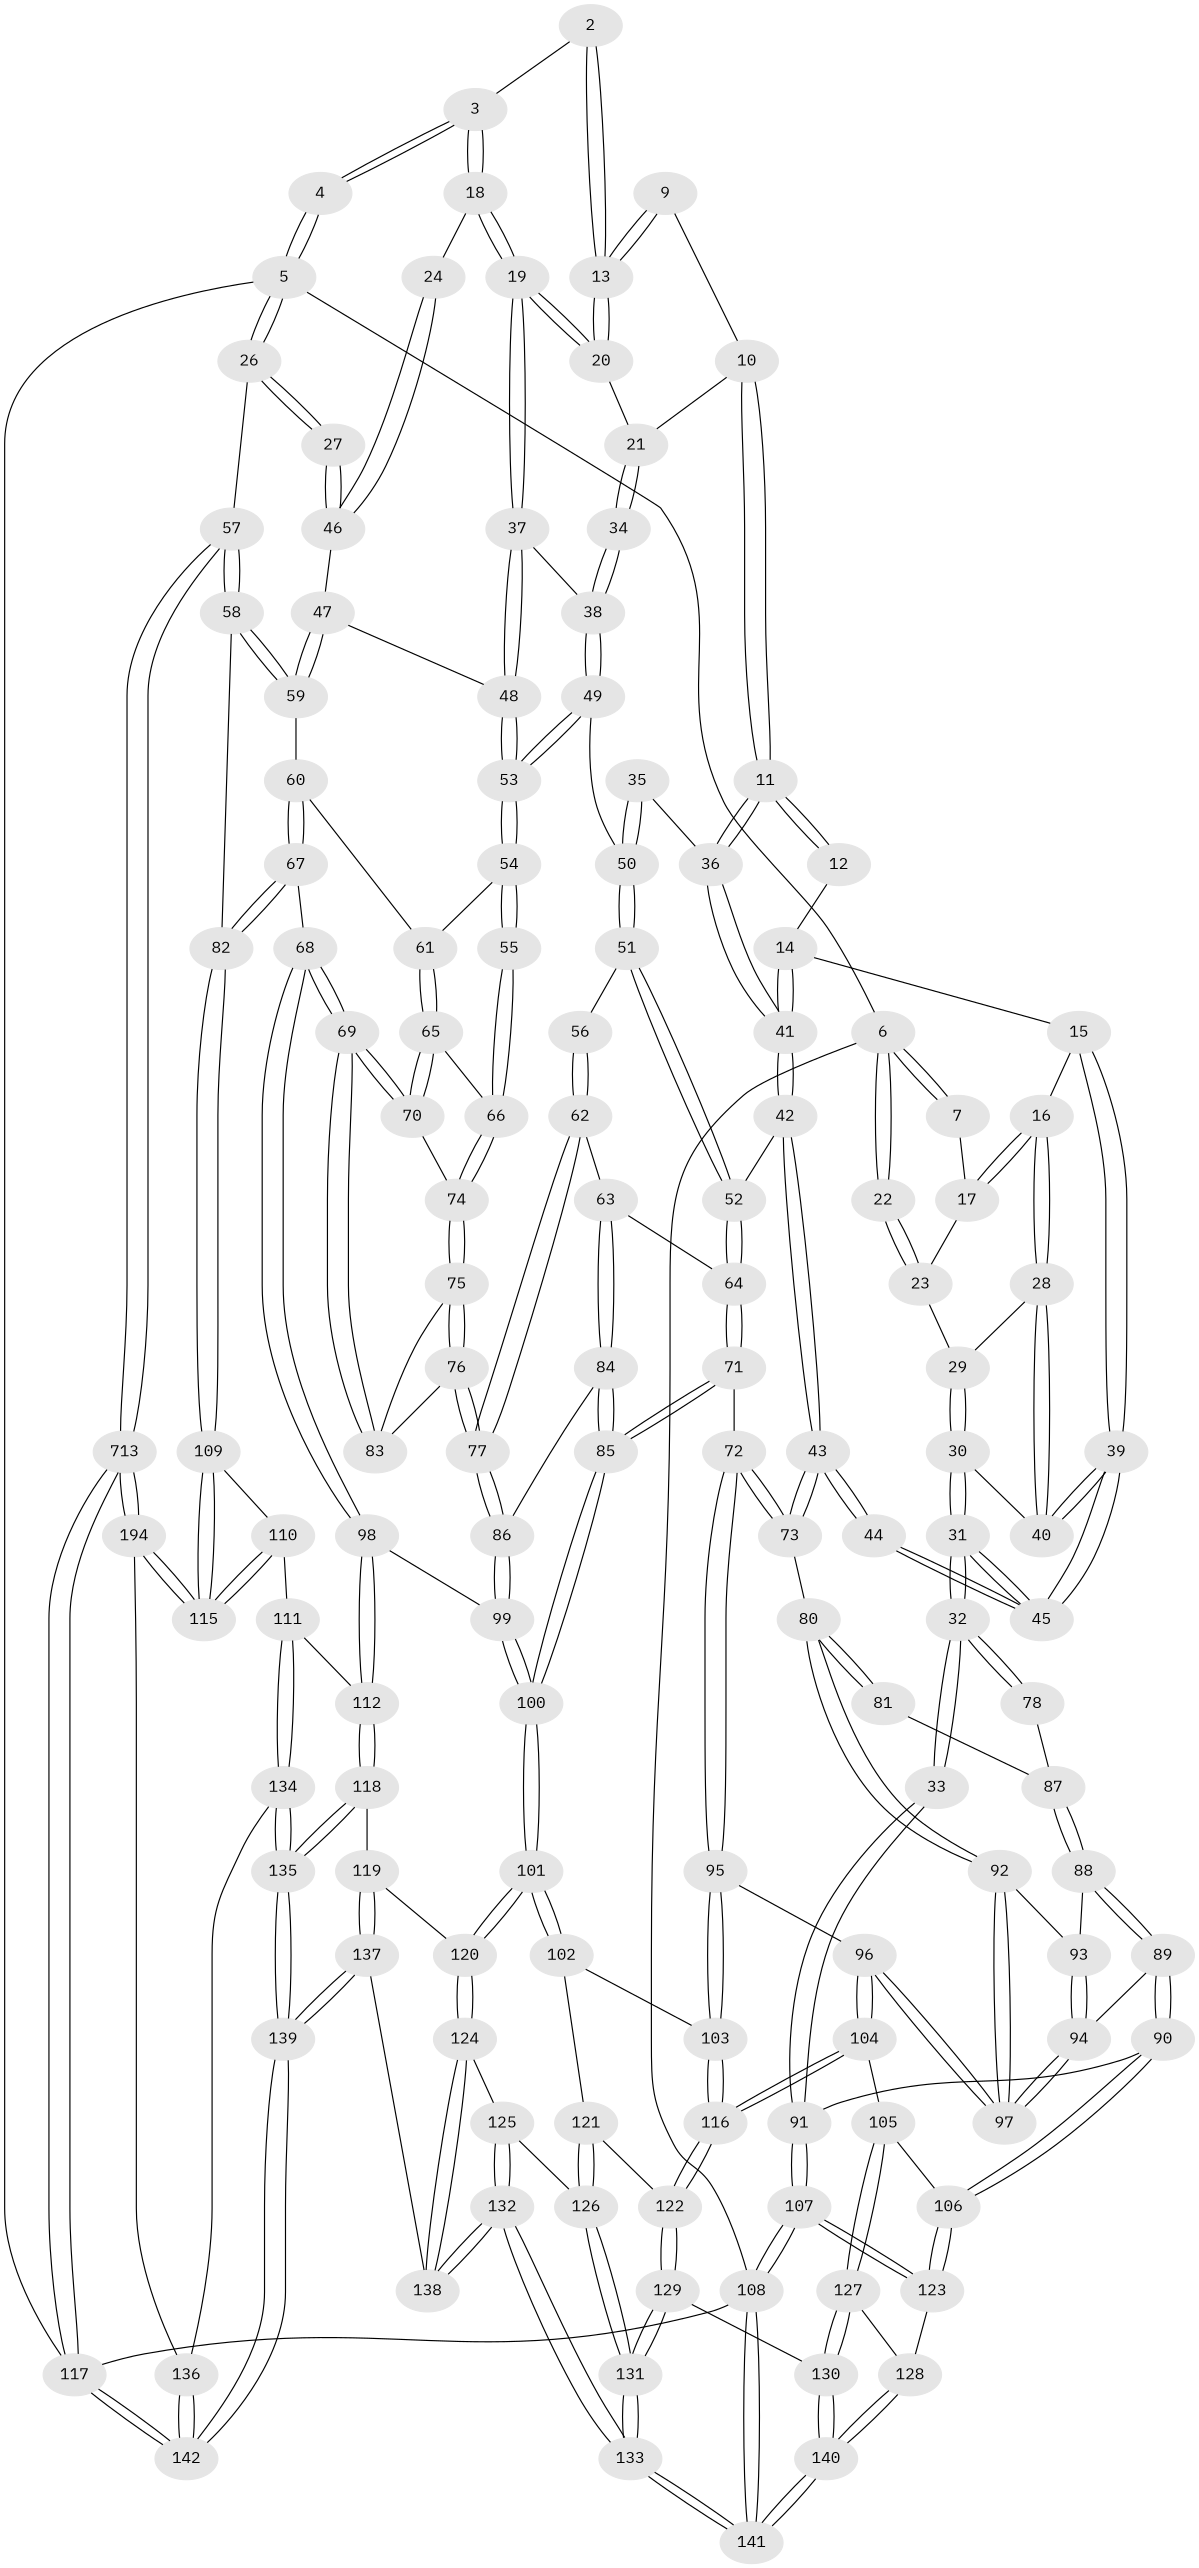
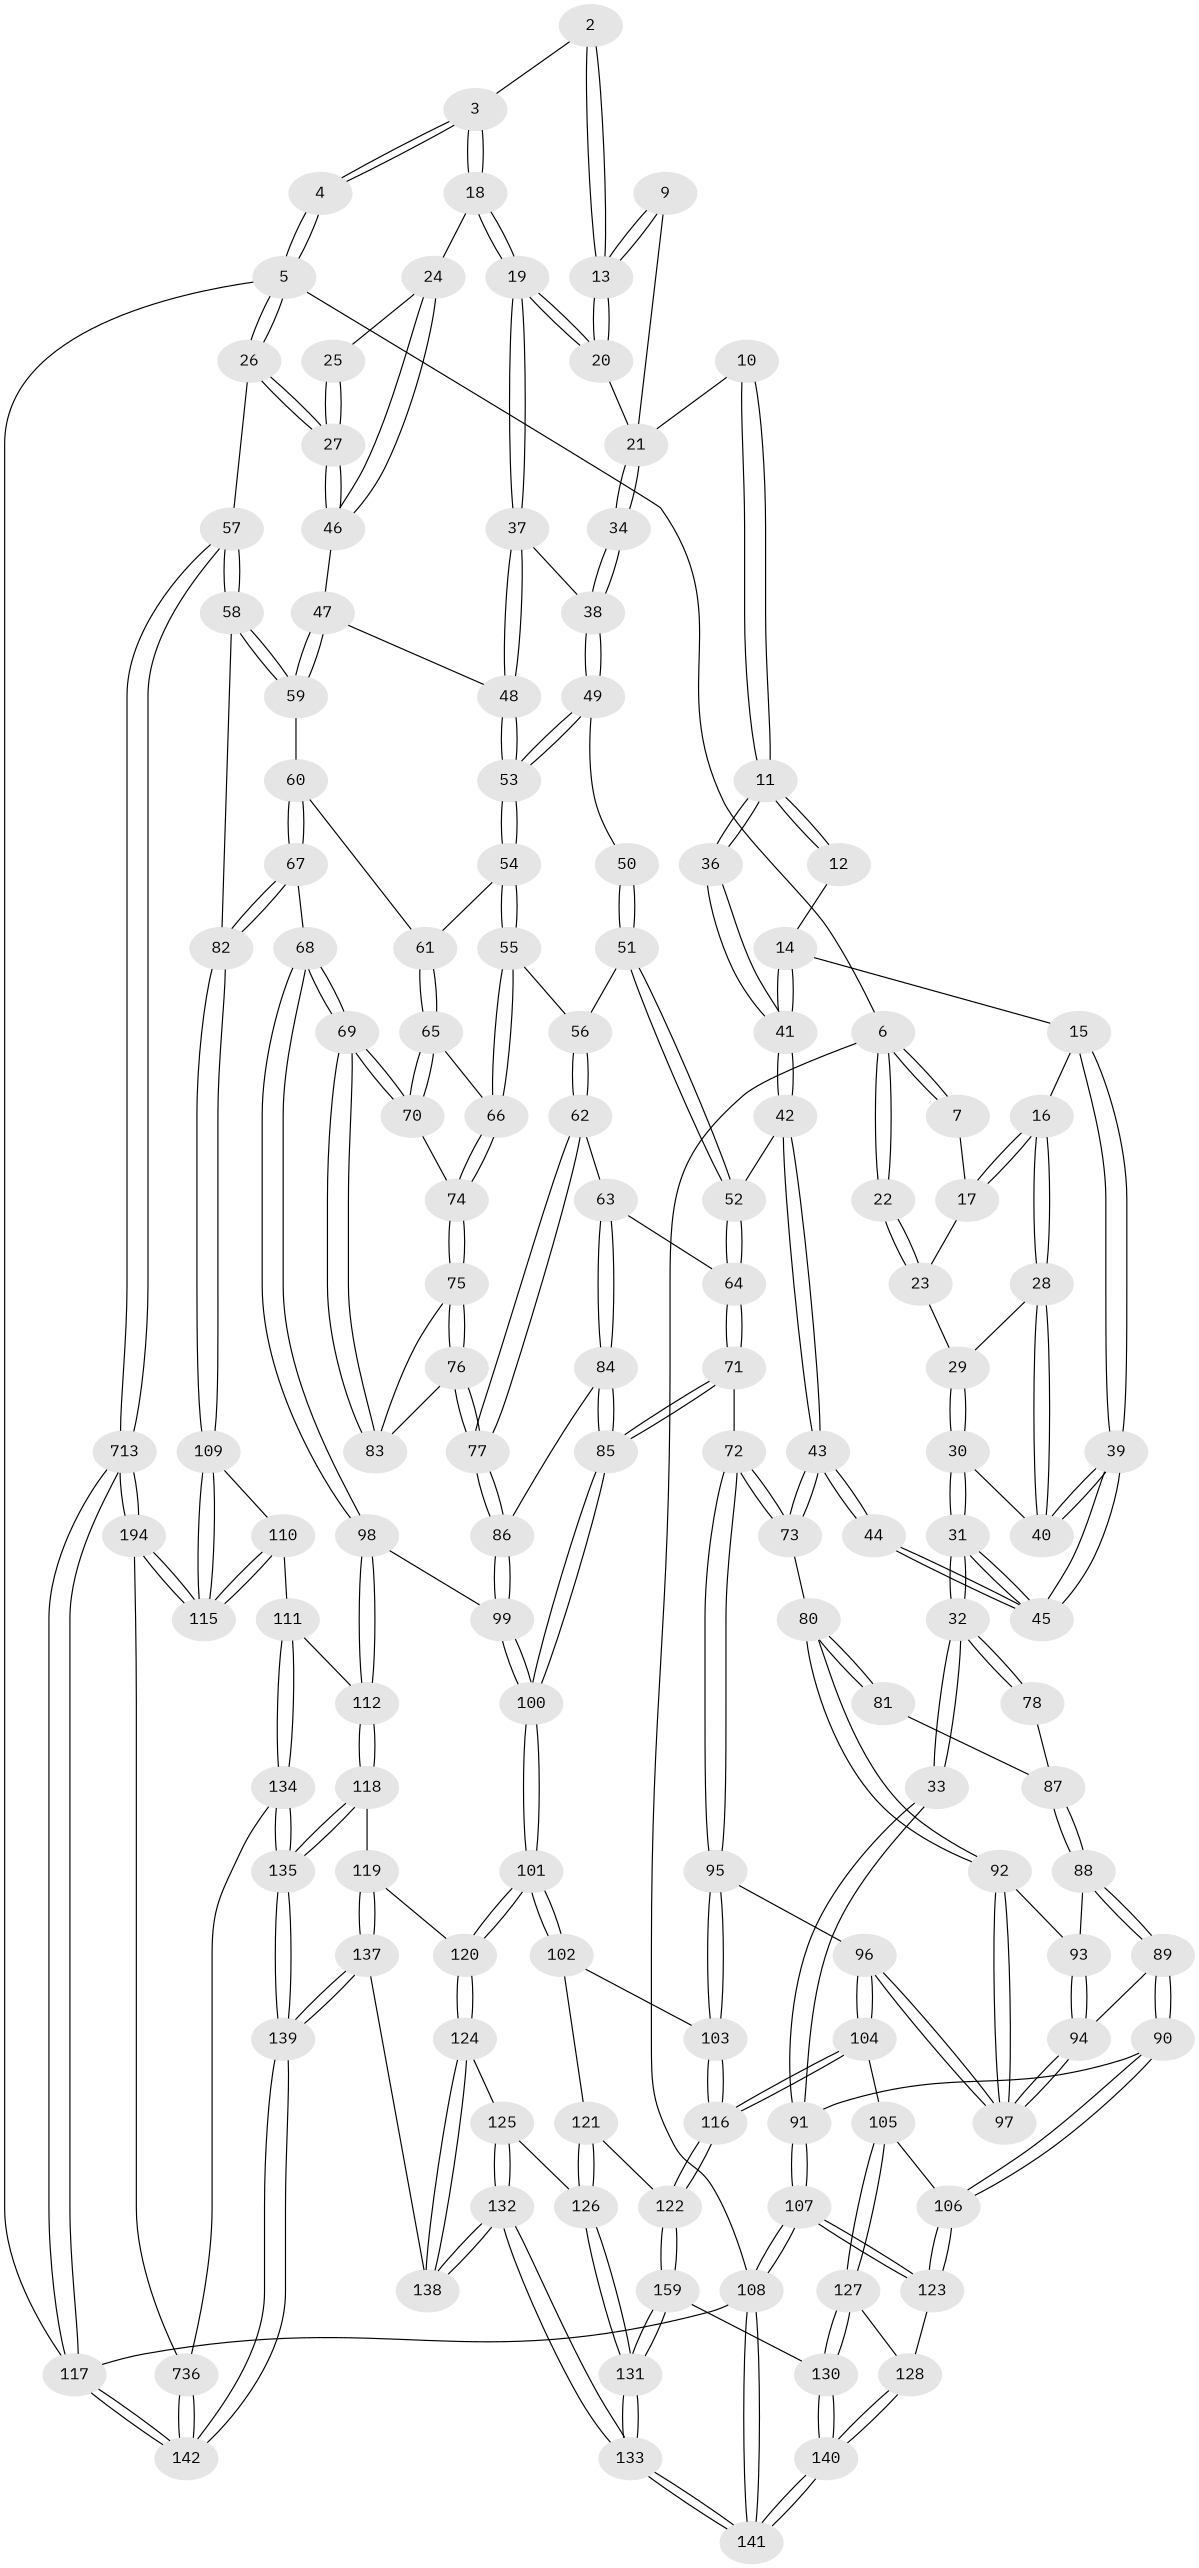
(706, 277) -> (651, 319)
none -> (333, 361)
(637, 781) -> none
none -> (545, 990)
(668, 2291) -> (668, 2291)
(186, 2375) -> (186, 2375)
